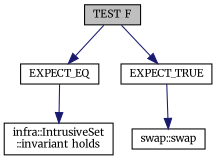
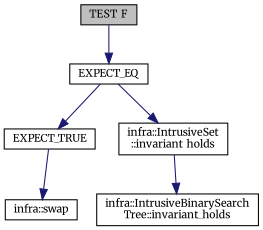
(136, 41) -> (83, 103)
(169, 139) -> (41, 210)
none -> (178, 210)
